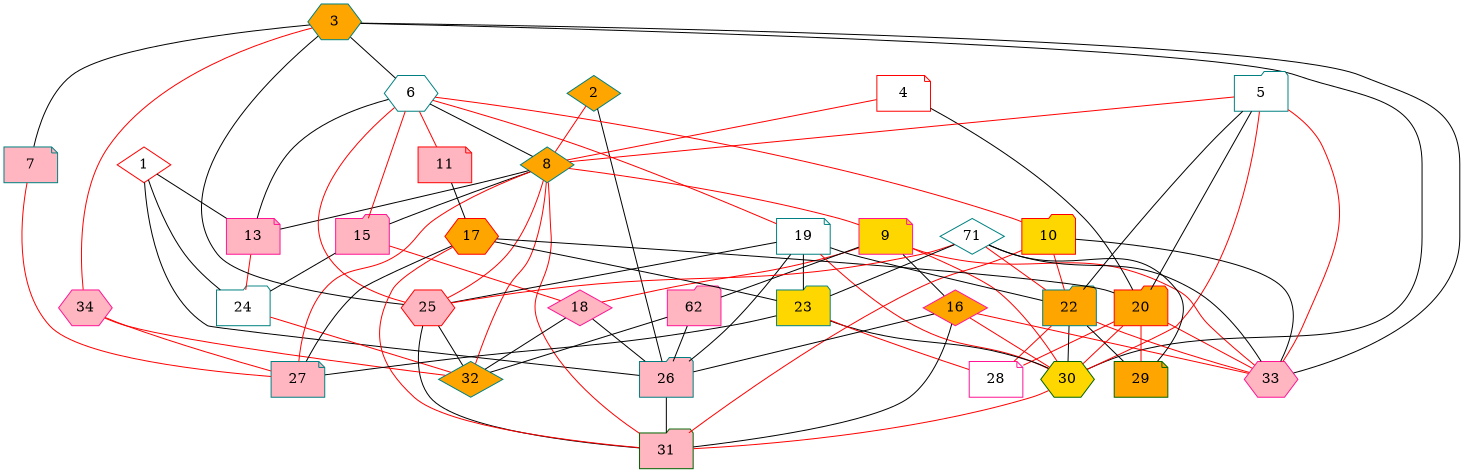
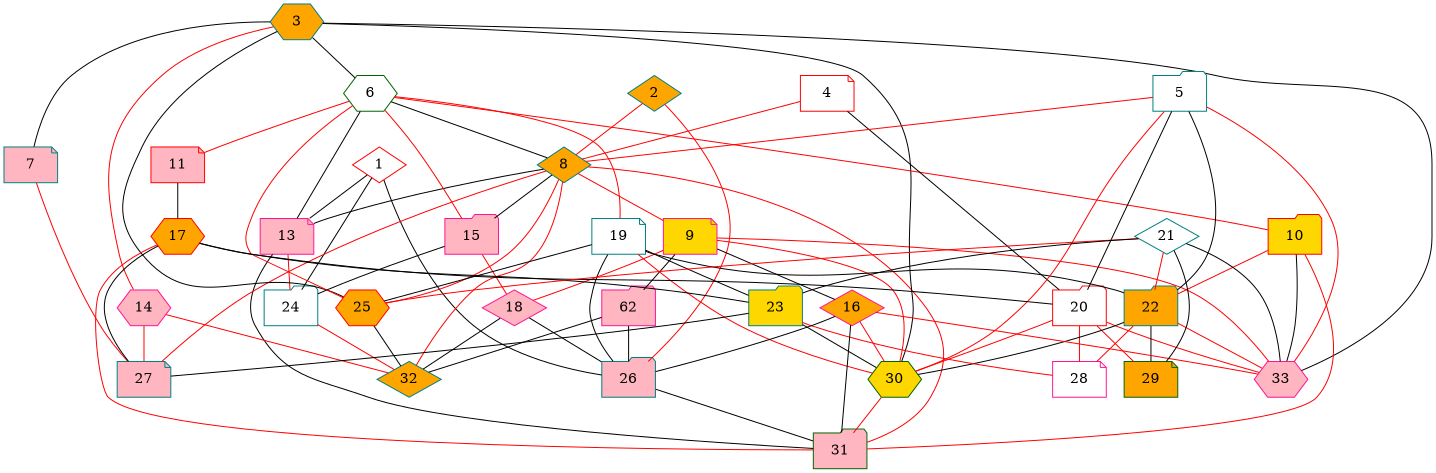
(411, 93) -> (370, 93)
(630, 235) -> (730, 229)
(972, 236) -> (1167, 236)
(85, 308) -> (144, 308)
(428, 308) -> (362, 308)
(1141, 308) -> (1079, 308)
(435, 401) -> (482, 420)
